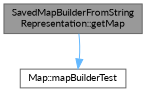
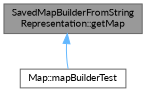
(80, 46) -> (67, 56)
